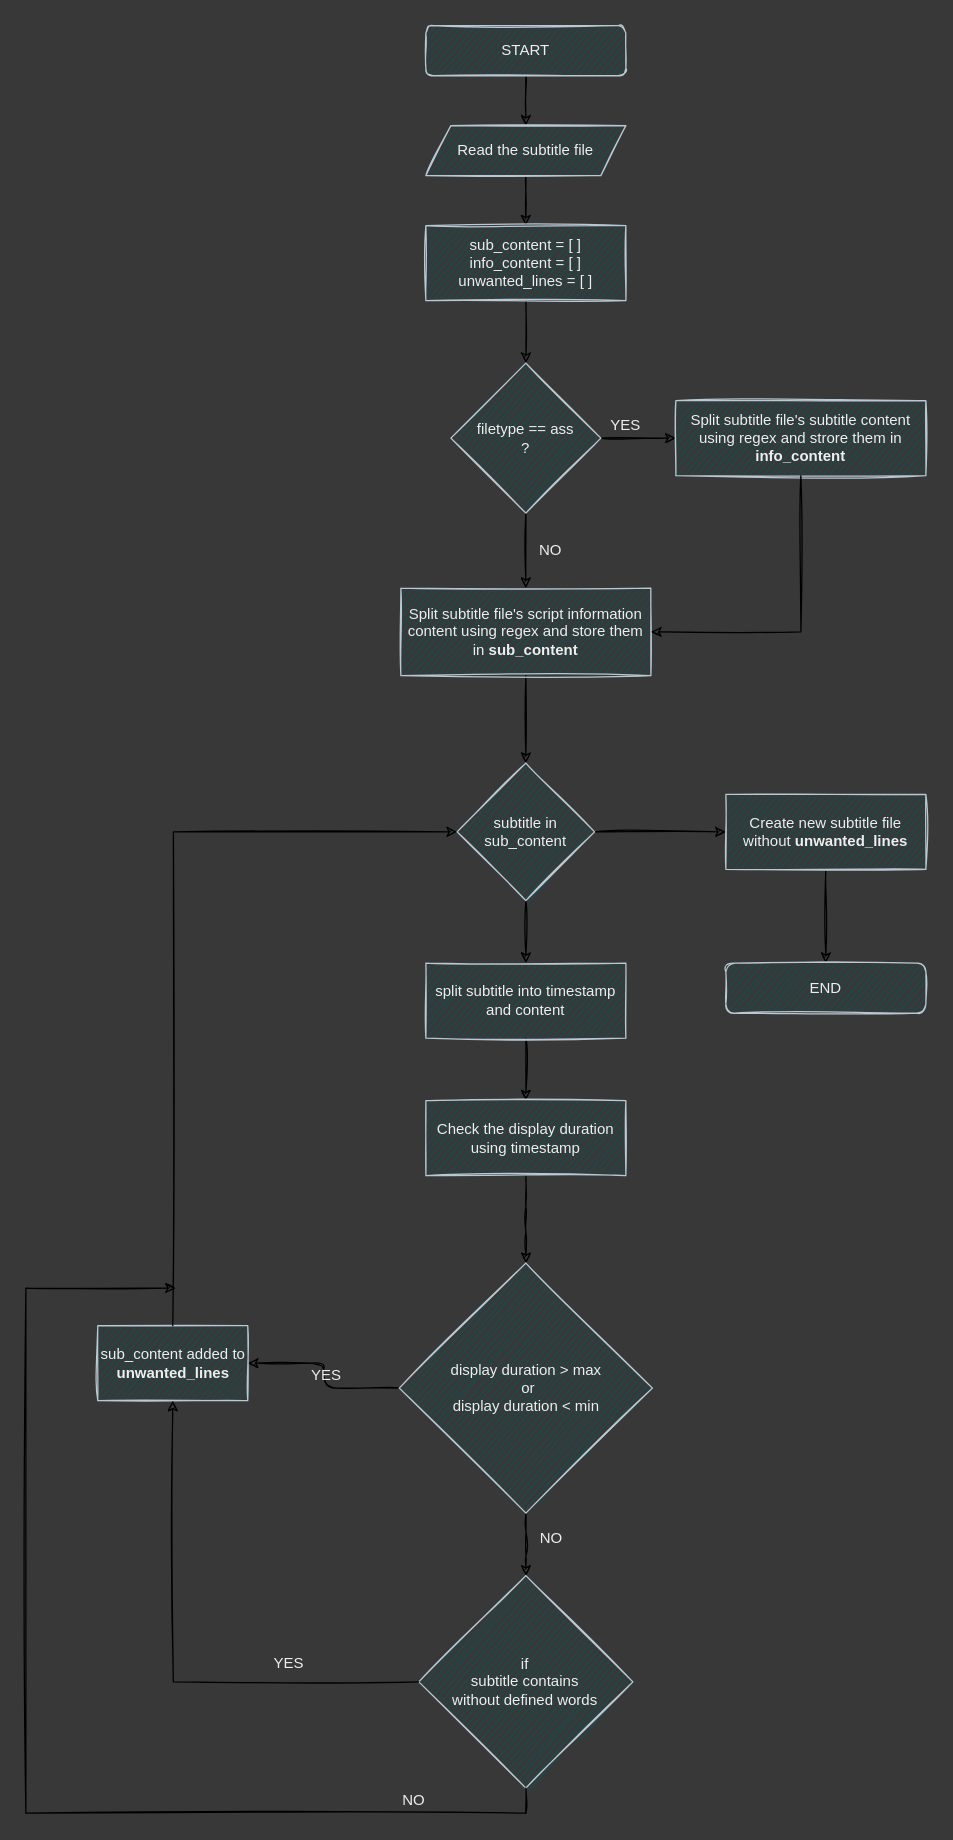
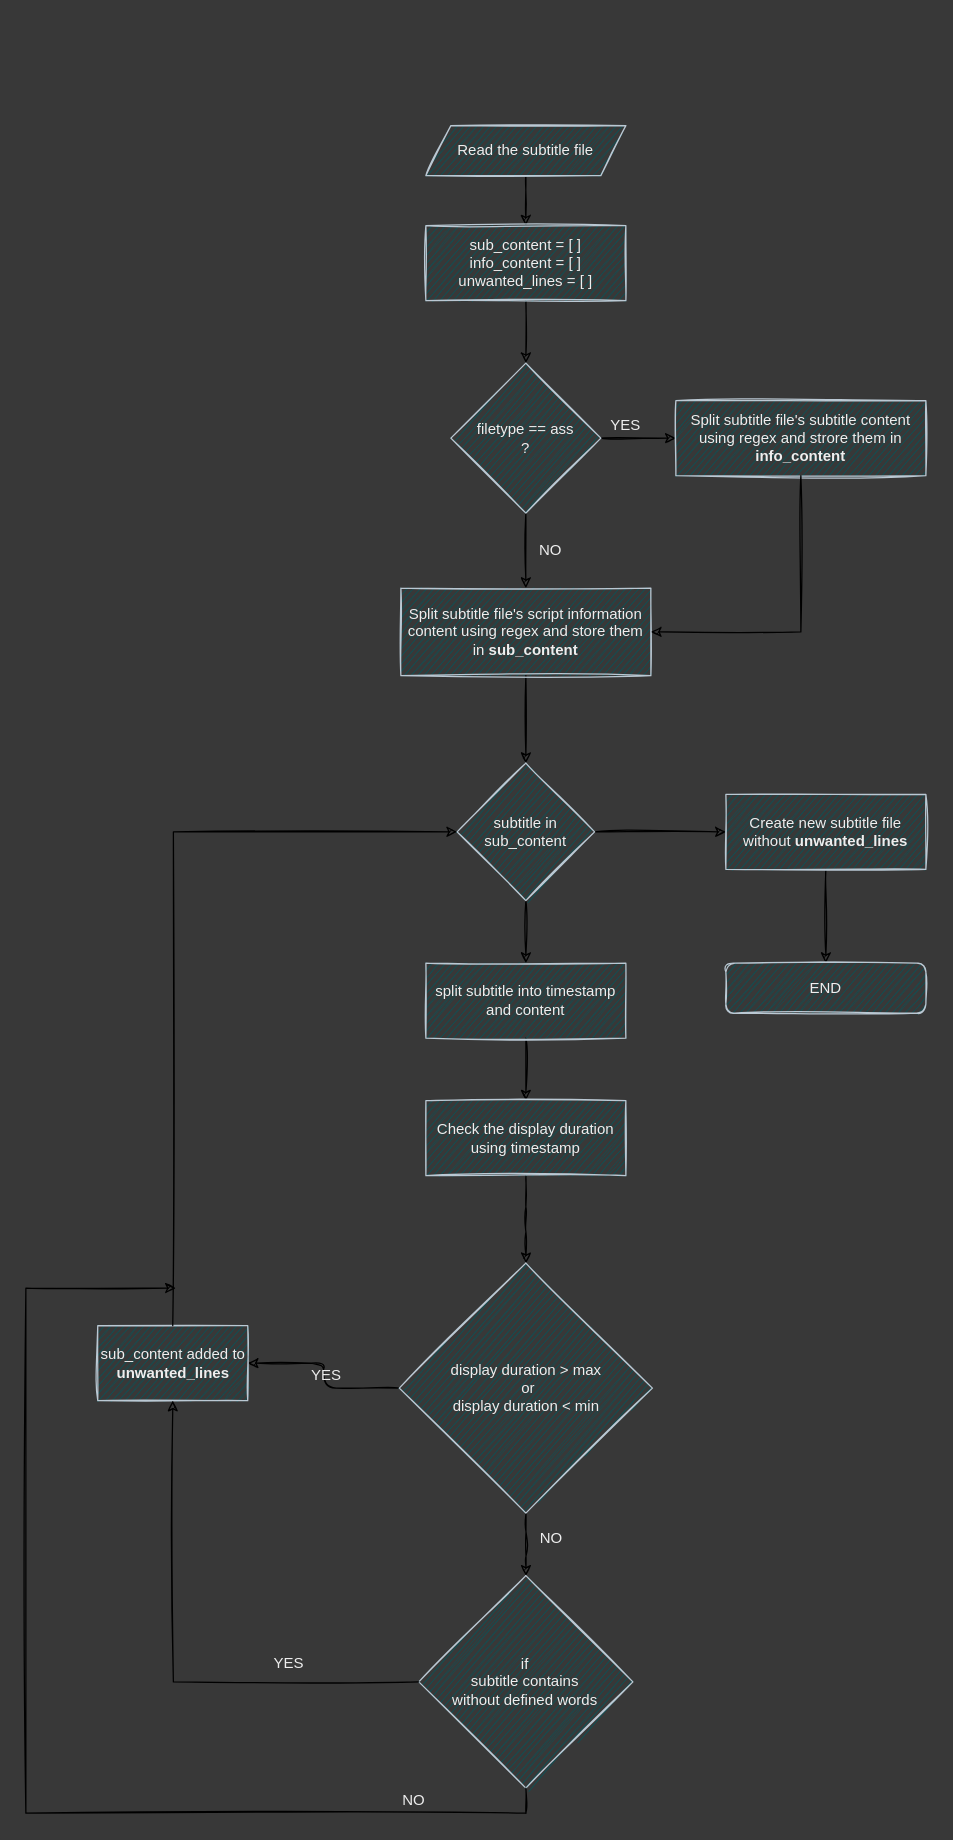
(526, 51) -> none
(526, 98) -> none
